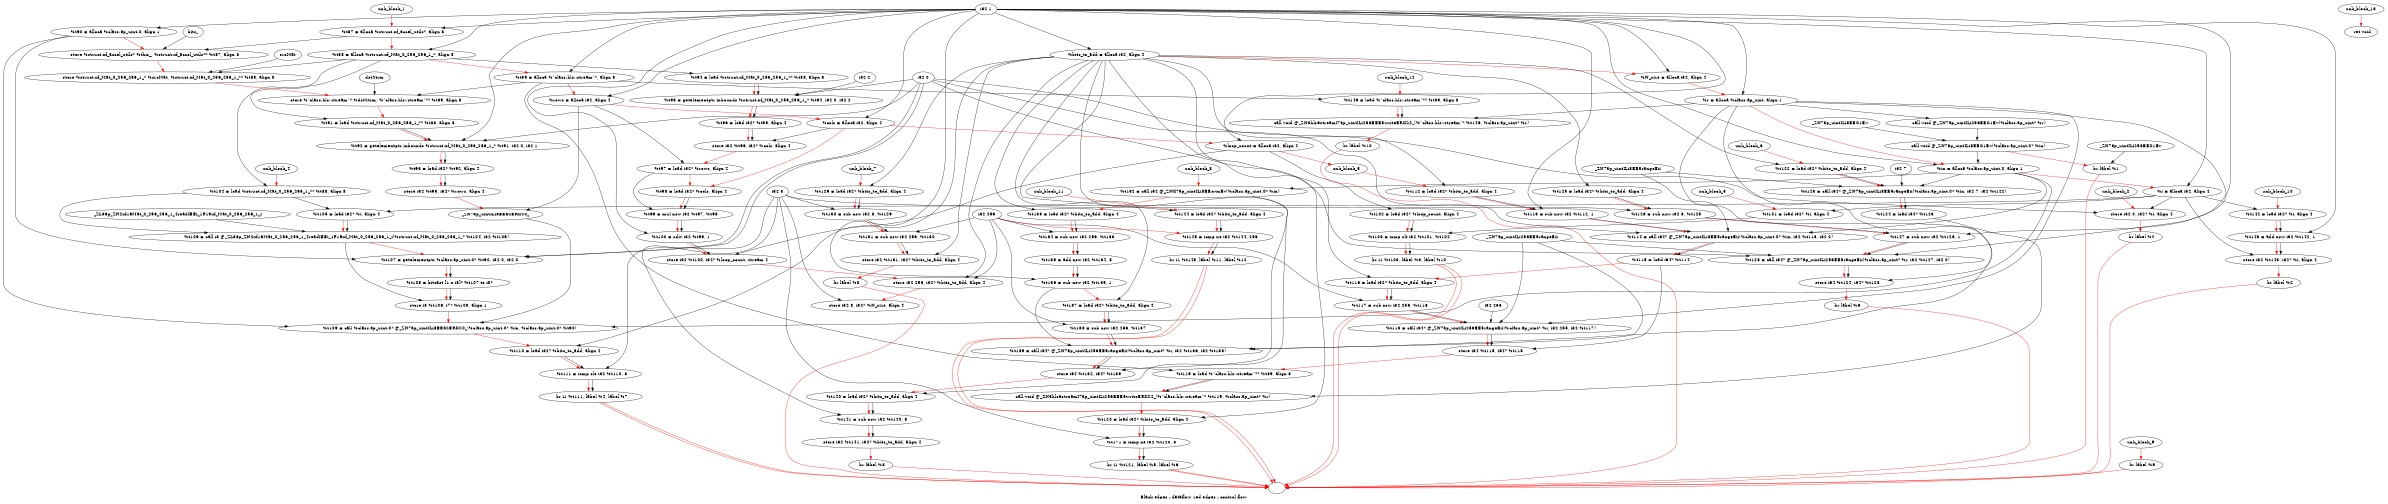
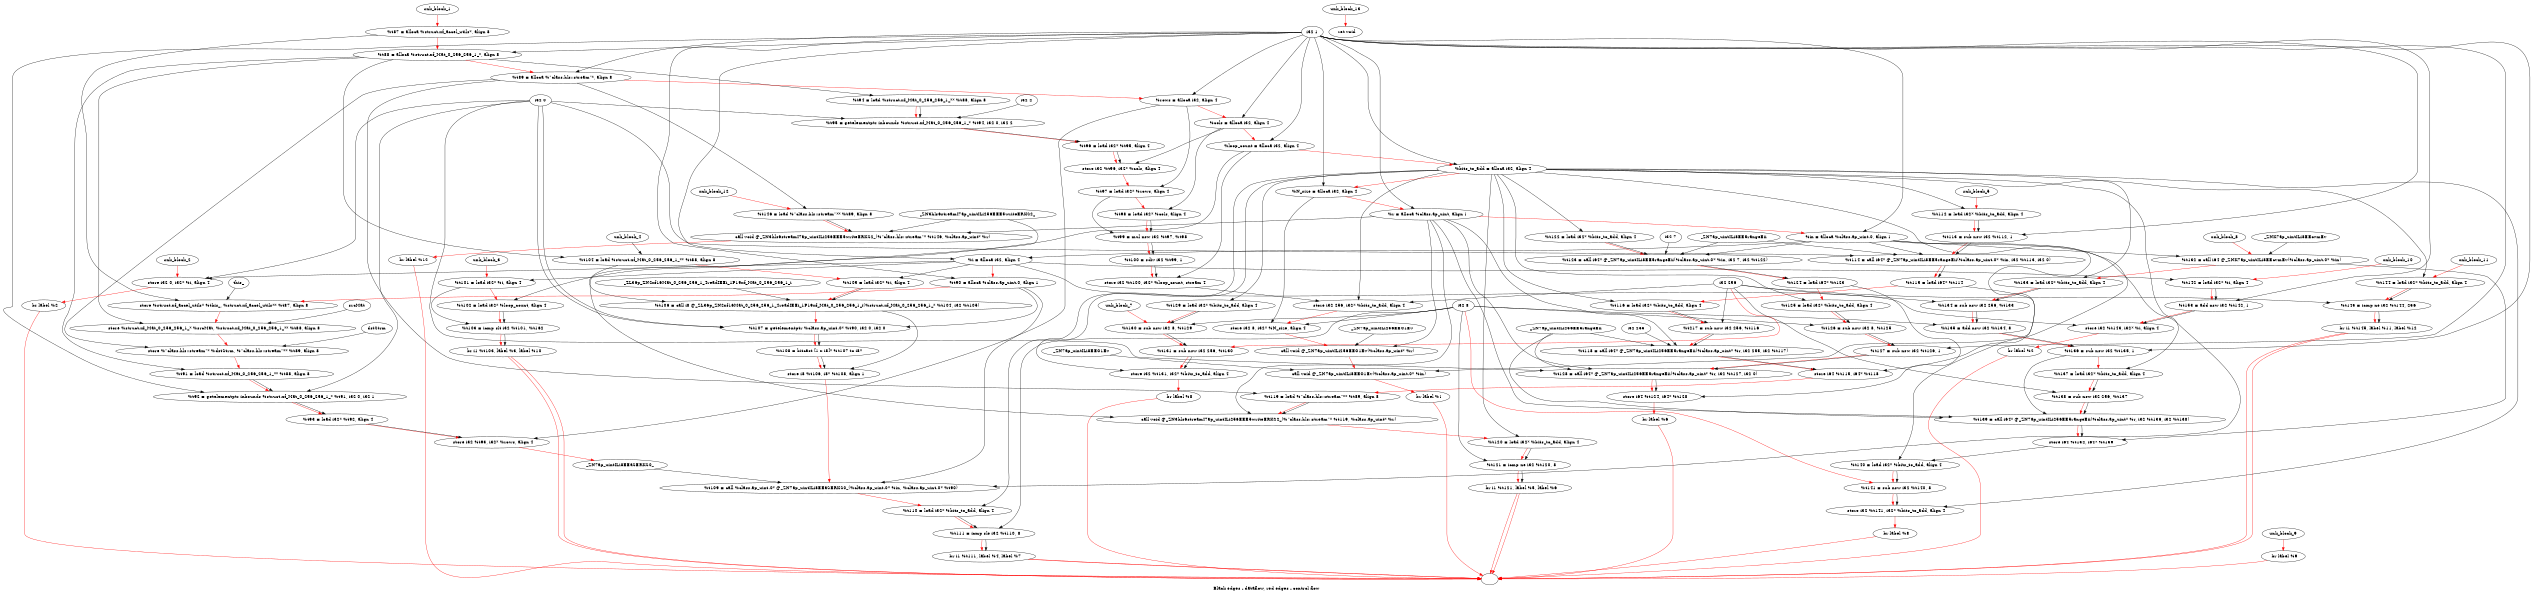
(657, 18) -> none
(193, 32) -> (239, 283)
(645, 74) -> none
(1977, 133) -> (1351, 361)
(1358, 146) -> (412, 260)
(1749, 146) -> none
(1978, 156) -> (1938, 343)
(2119, 156) -> (1366, 339)
(1304, 158) -> (1374, 157)
(782, 164) -> (1195, 168)
(578, 172) -> (941, 362)
(276, 179) -> (636, 247)
(861, 179) -> (1136, 316)
(2085, 180) -> (1477, 251)
none -> (2418, 182)
(310, 203) -> (766, 272)
none -> (978, 214)
(947, 224) -> (1543, 343)
(1087, 229) -> (2034, 298)
(1408, 237) -> (503, 328)
(2279, 237) -> (2214, 306)
none -> (2296, 237)
none -> (1284, 254)
none -> (993, 270)
(827, 271) -> (1252, 294)
none -> (493, 293)
none -> (1819, 293)
(660, 294) -> (1636, 411)
(448, 306) -> (825, 374)
(1389, 306) -> (1721, 328)
none -> (1704, 315)
none -> (1306, 340)
(984, 385) -> (1991, 453)
(1142, 442) -> (1520, 465)
